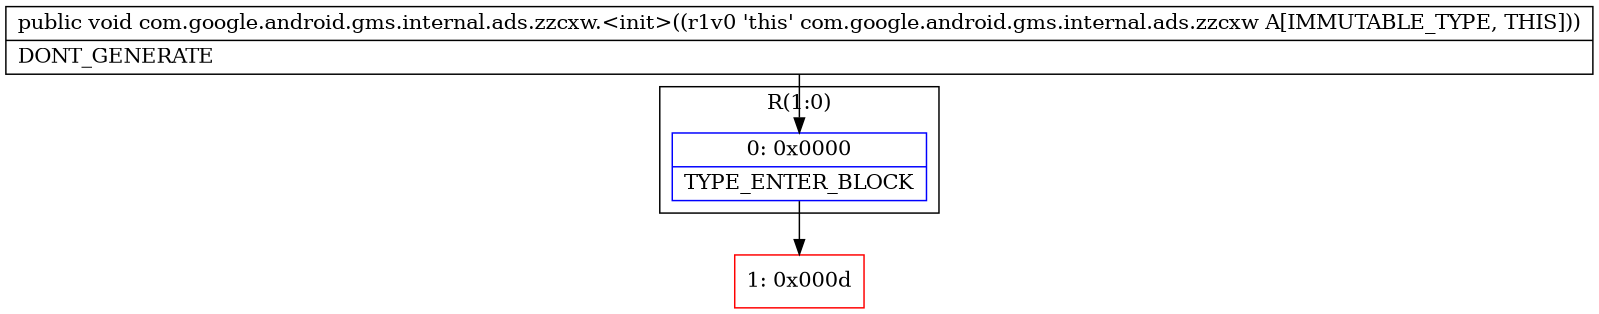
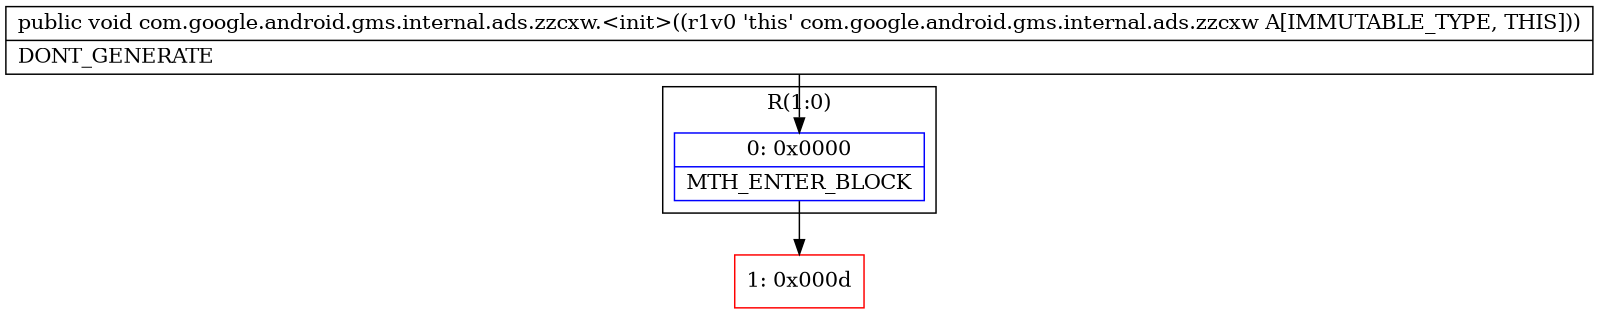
(799, 183) -> (799, 183)
